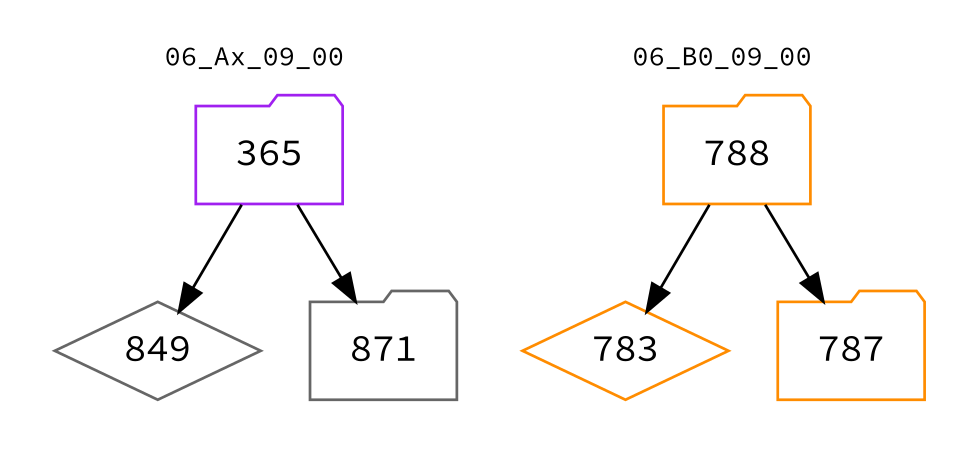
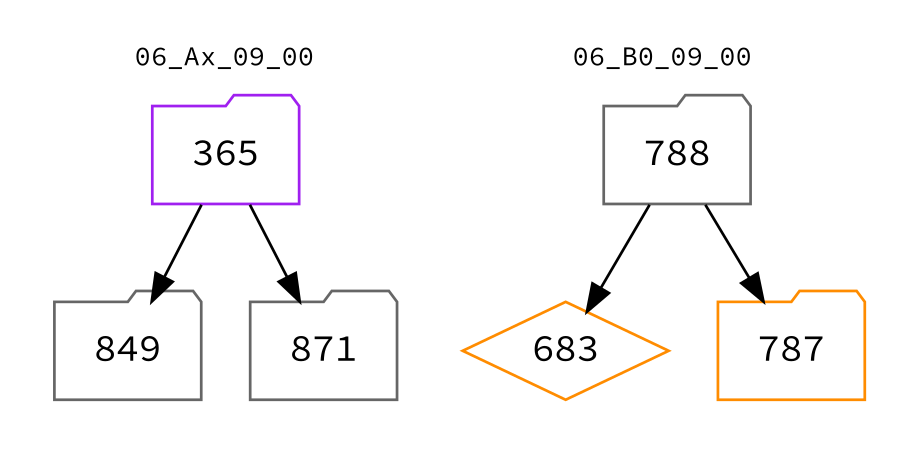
(737, 155) -> (677, 155)
(158, 351) -> (128, 351)
(625, 351) -> (566, 351)
